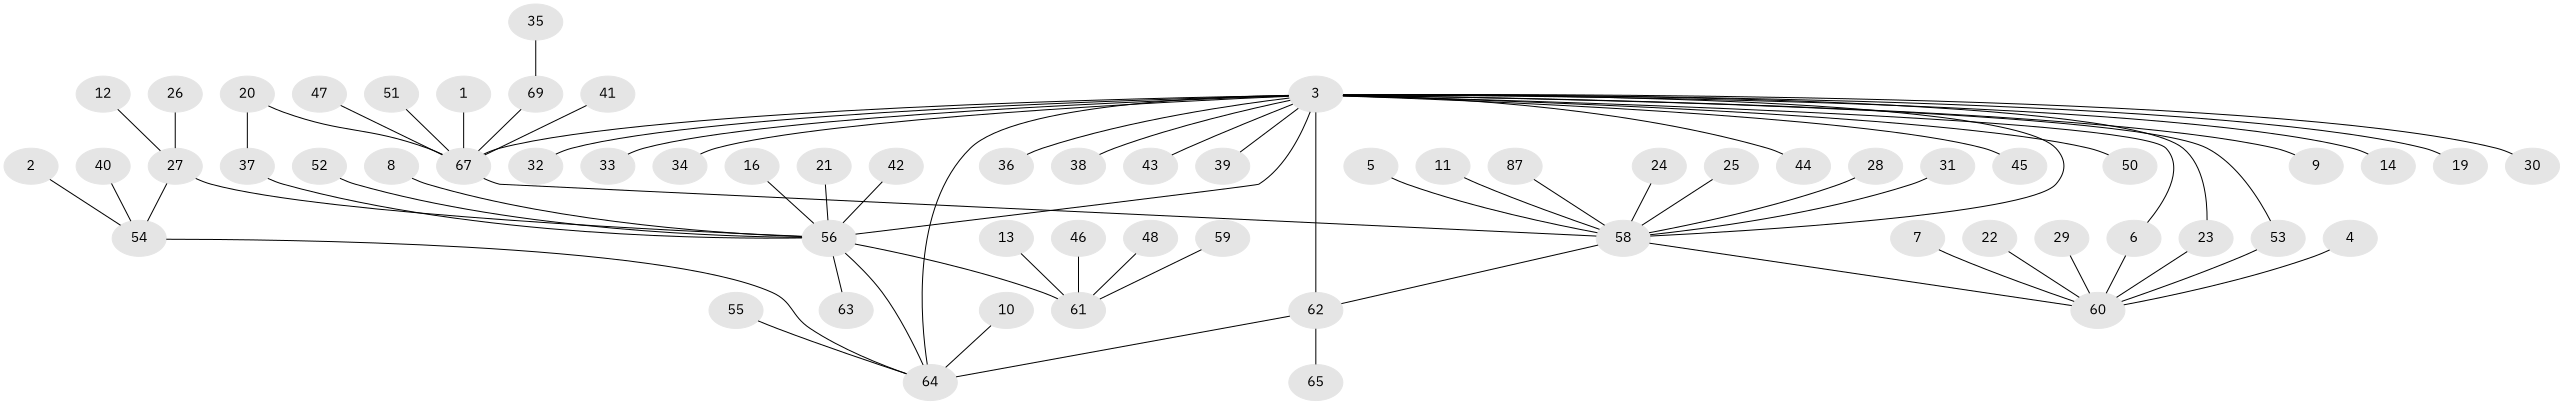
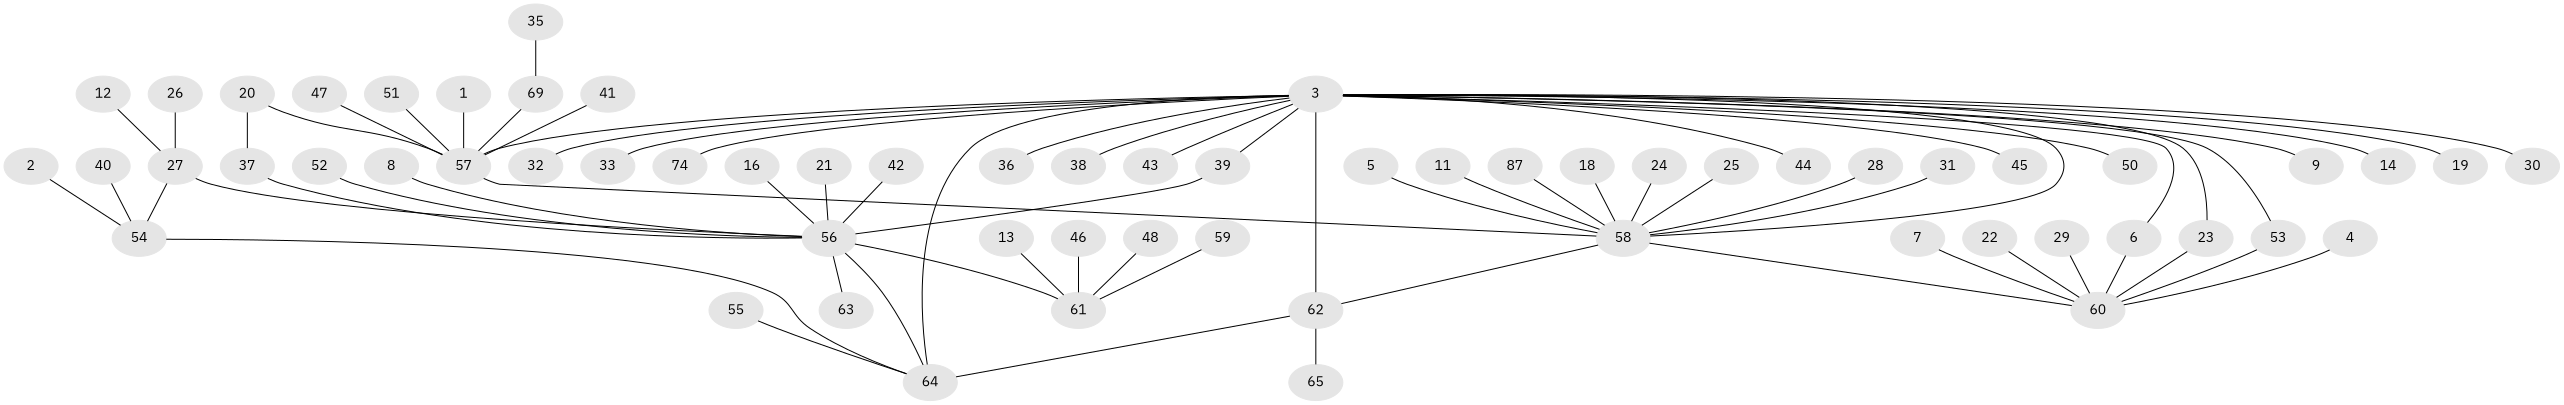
(464, 166) -> (464, 166)
(680, 166) -> (680, 166)
none -> (1587, 166)
(1102, 204) -> (1064, 205)
(1006, 310) -> none
